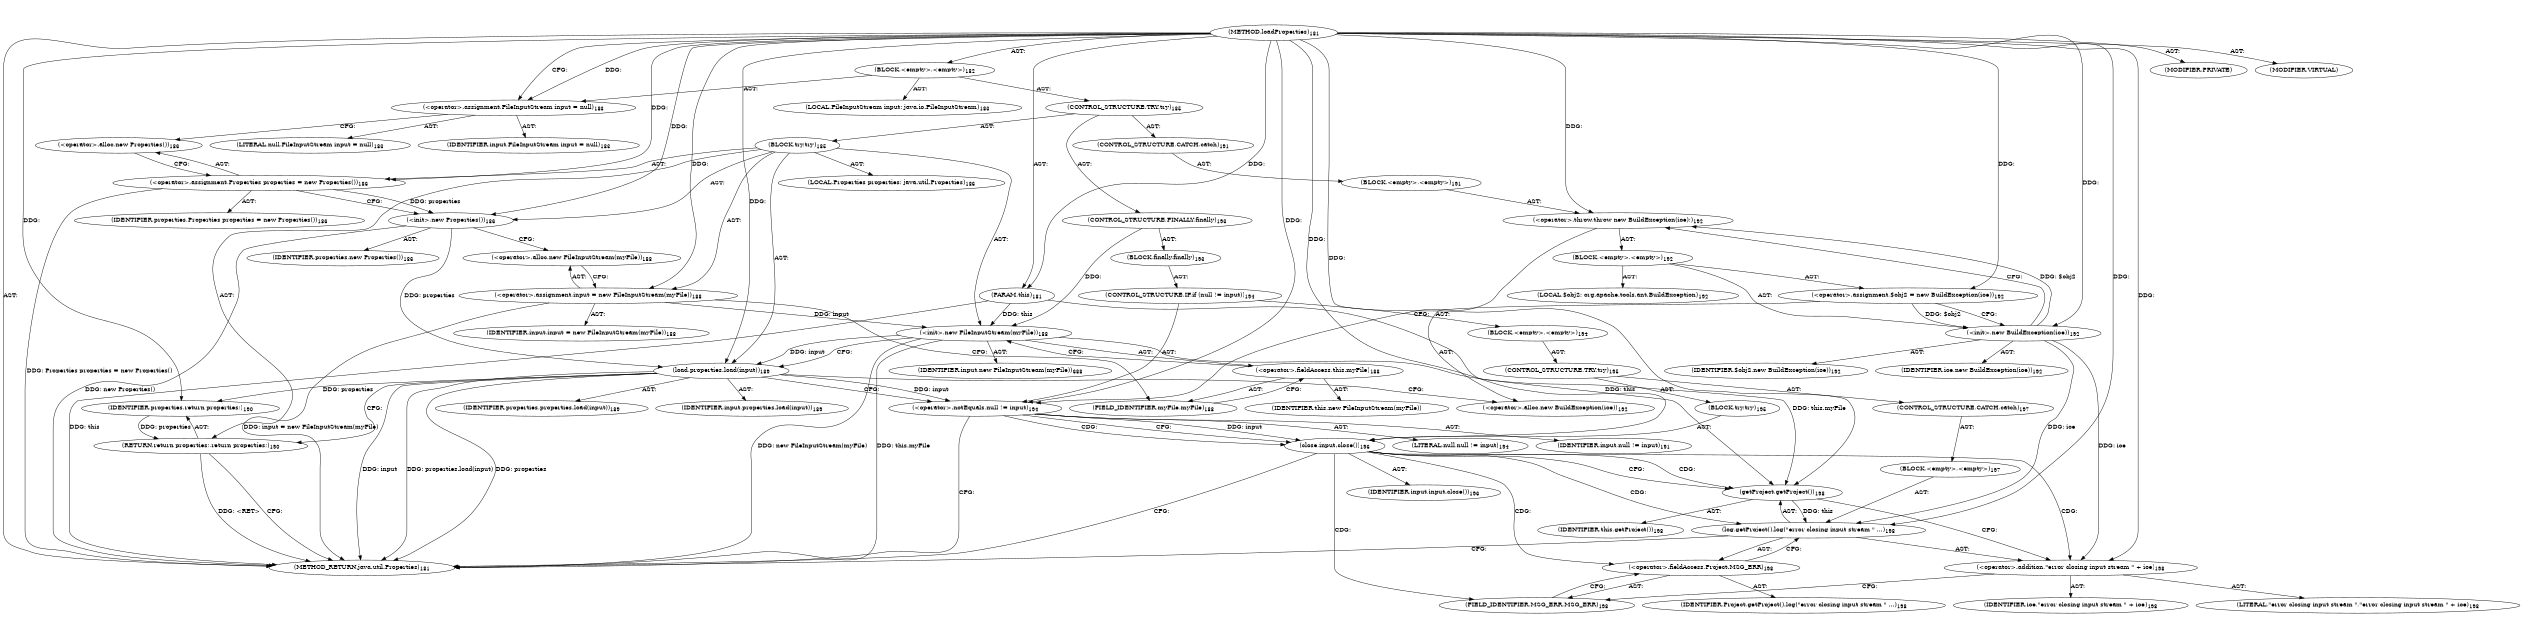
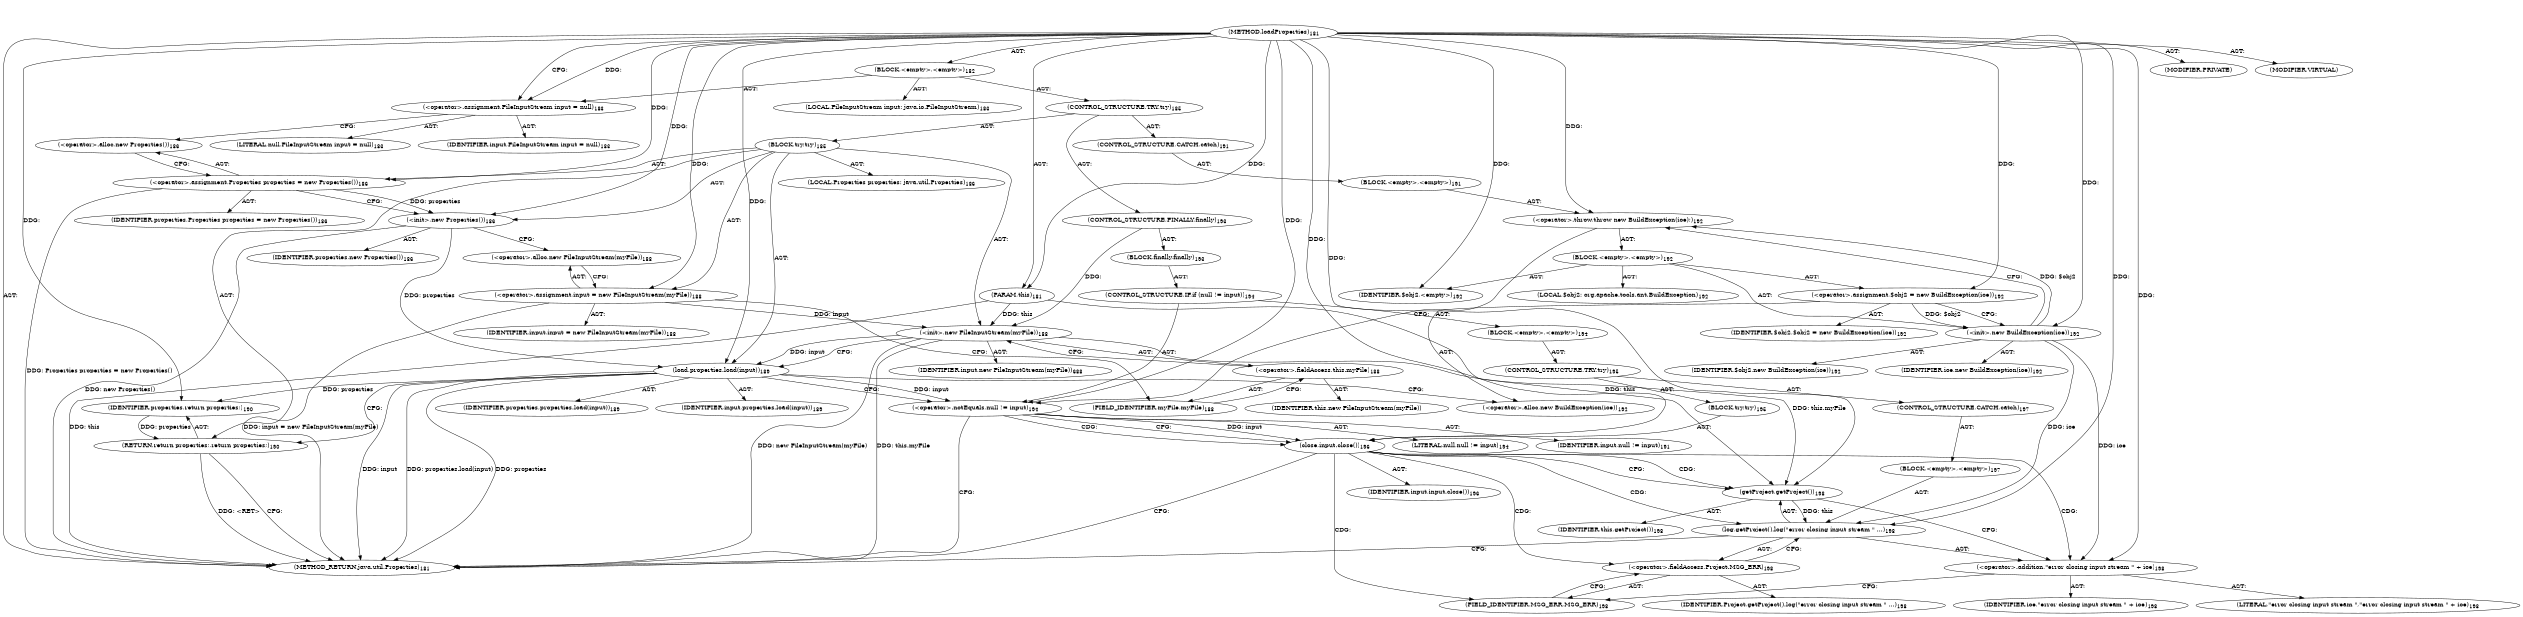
none -> (1411, 296)
none -> (1819, 333)
